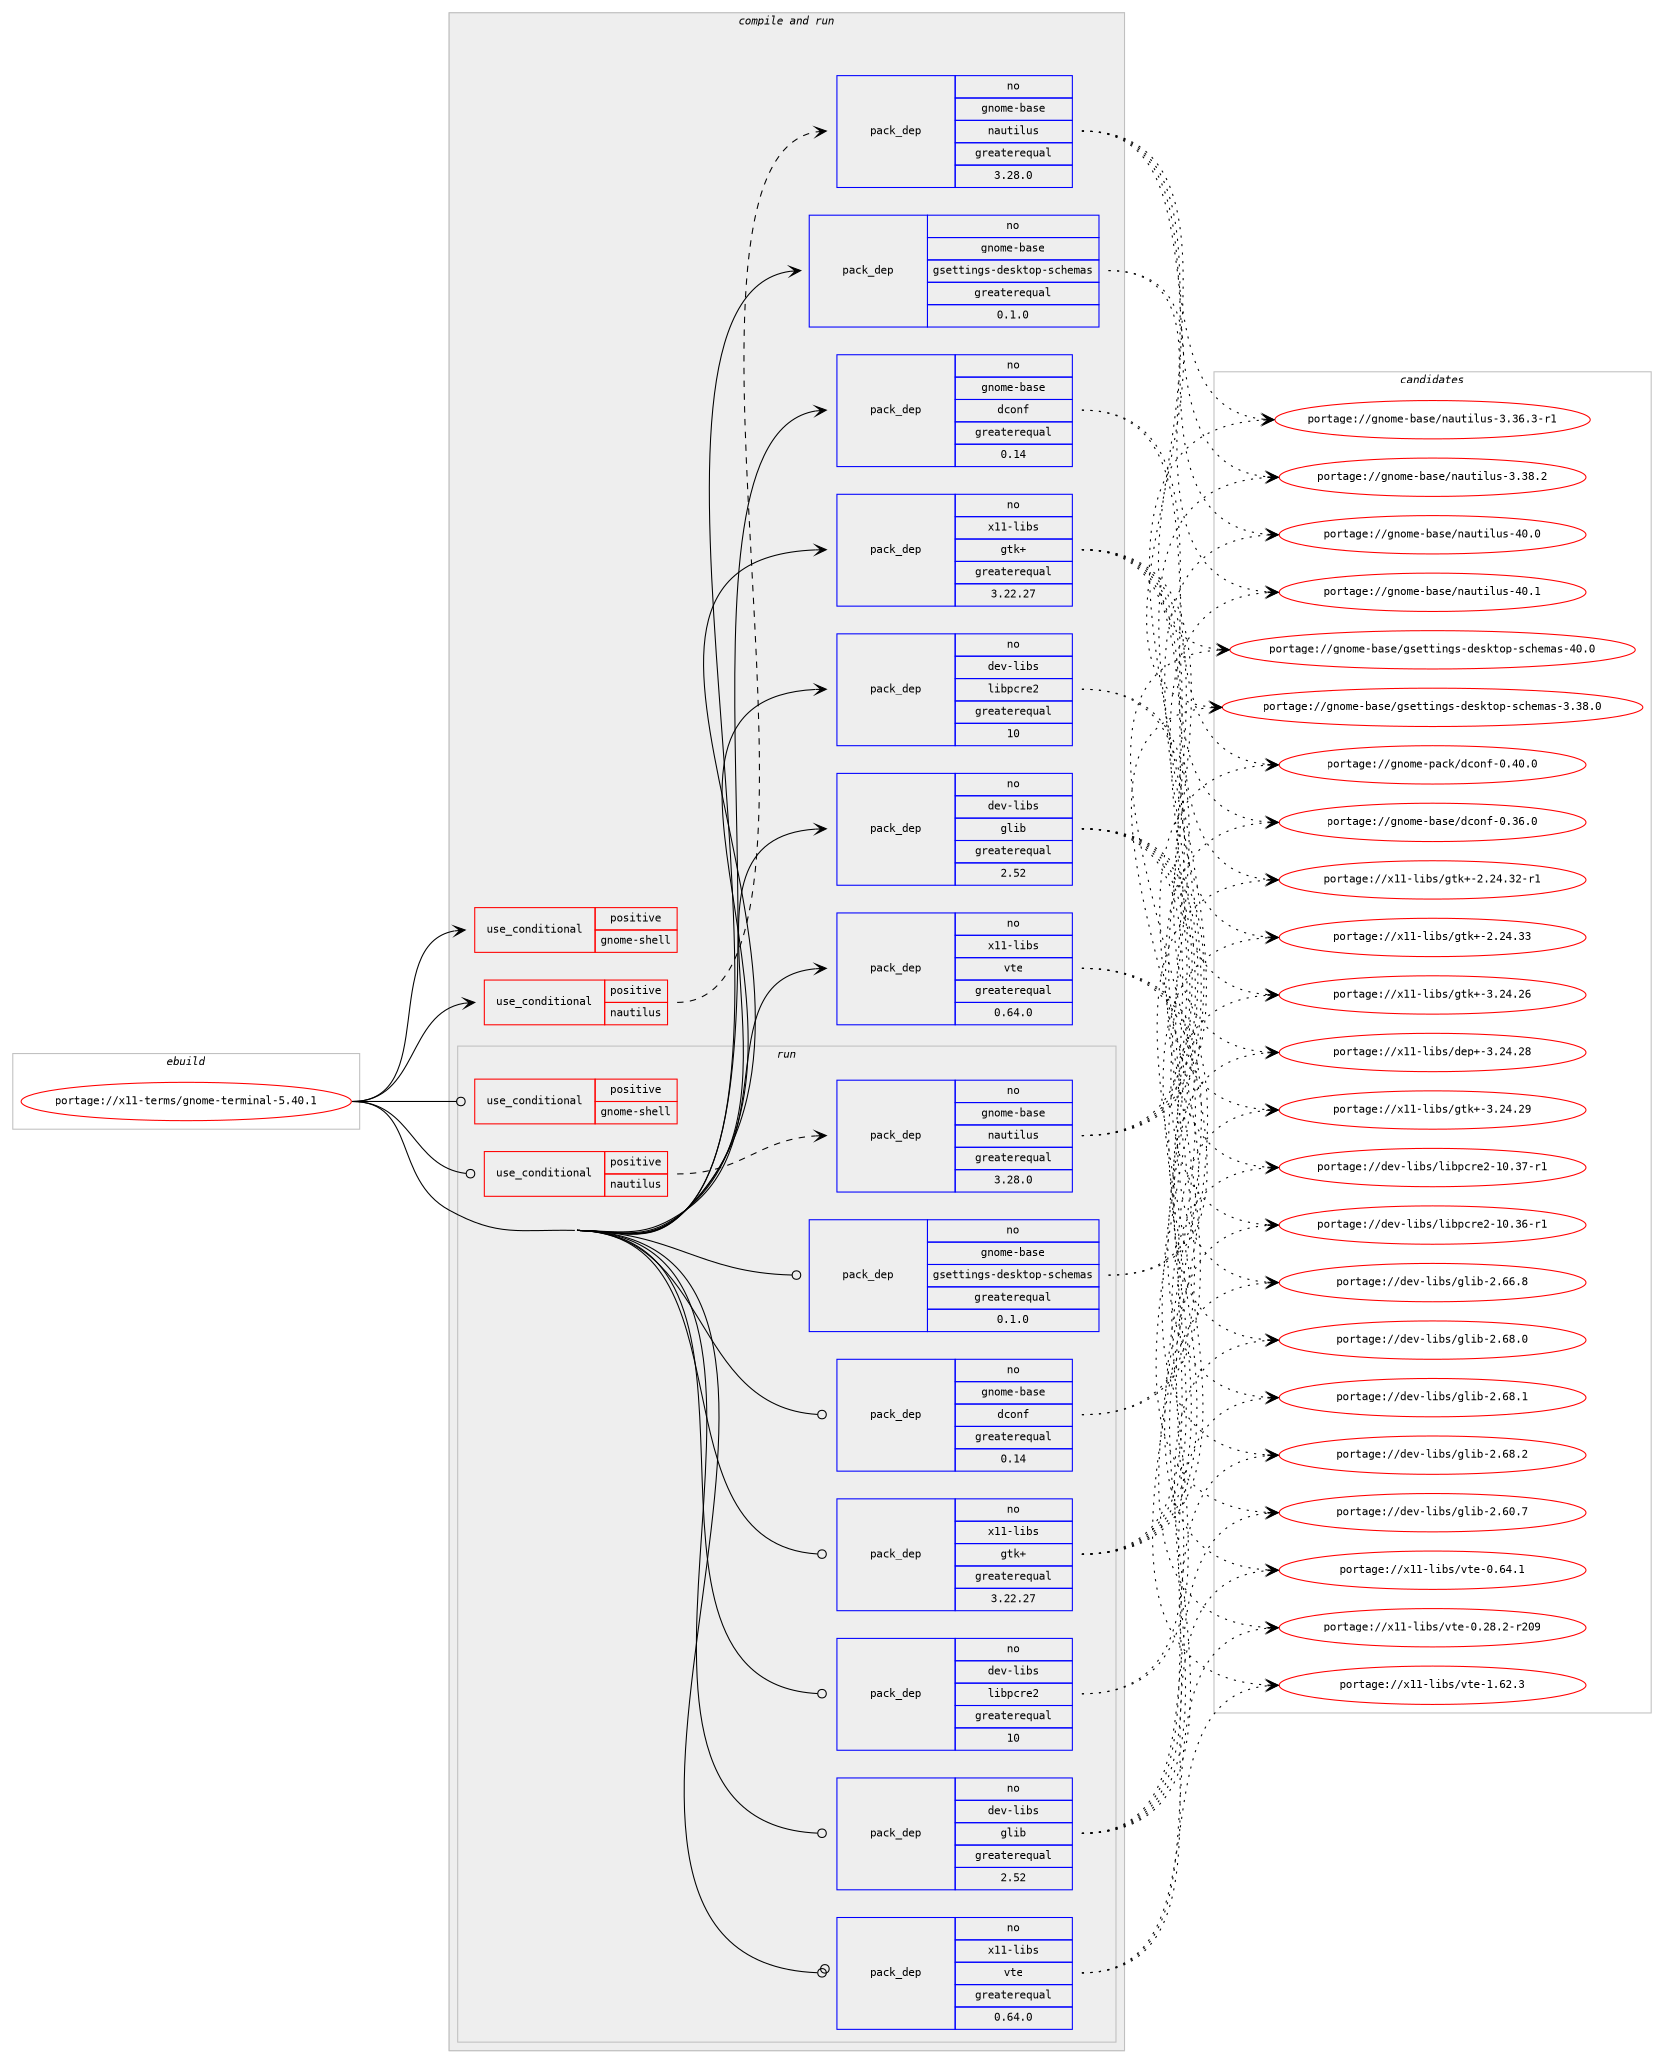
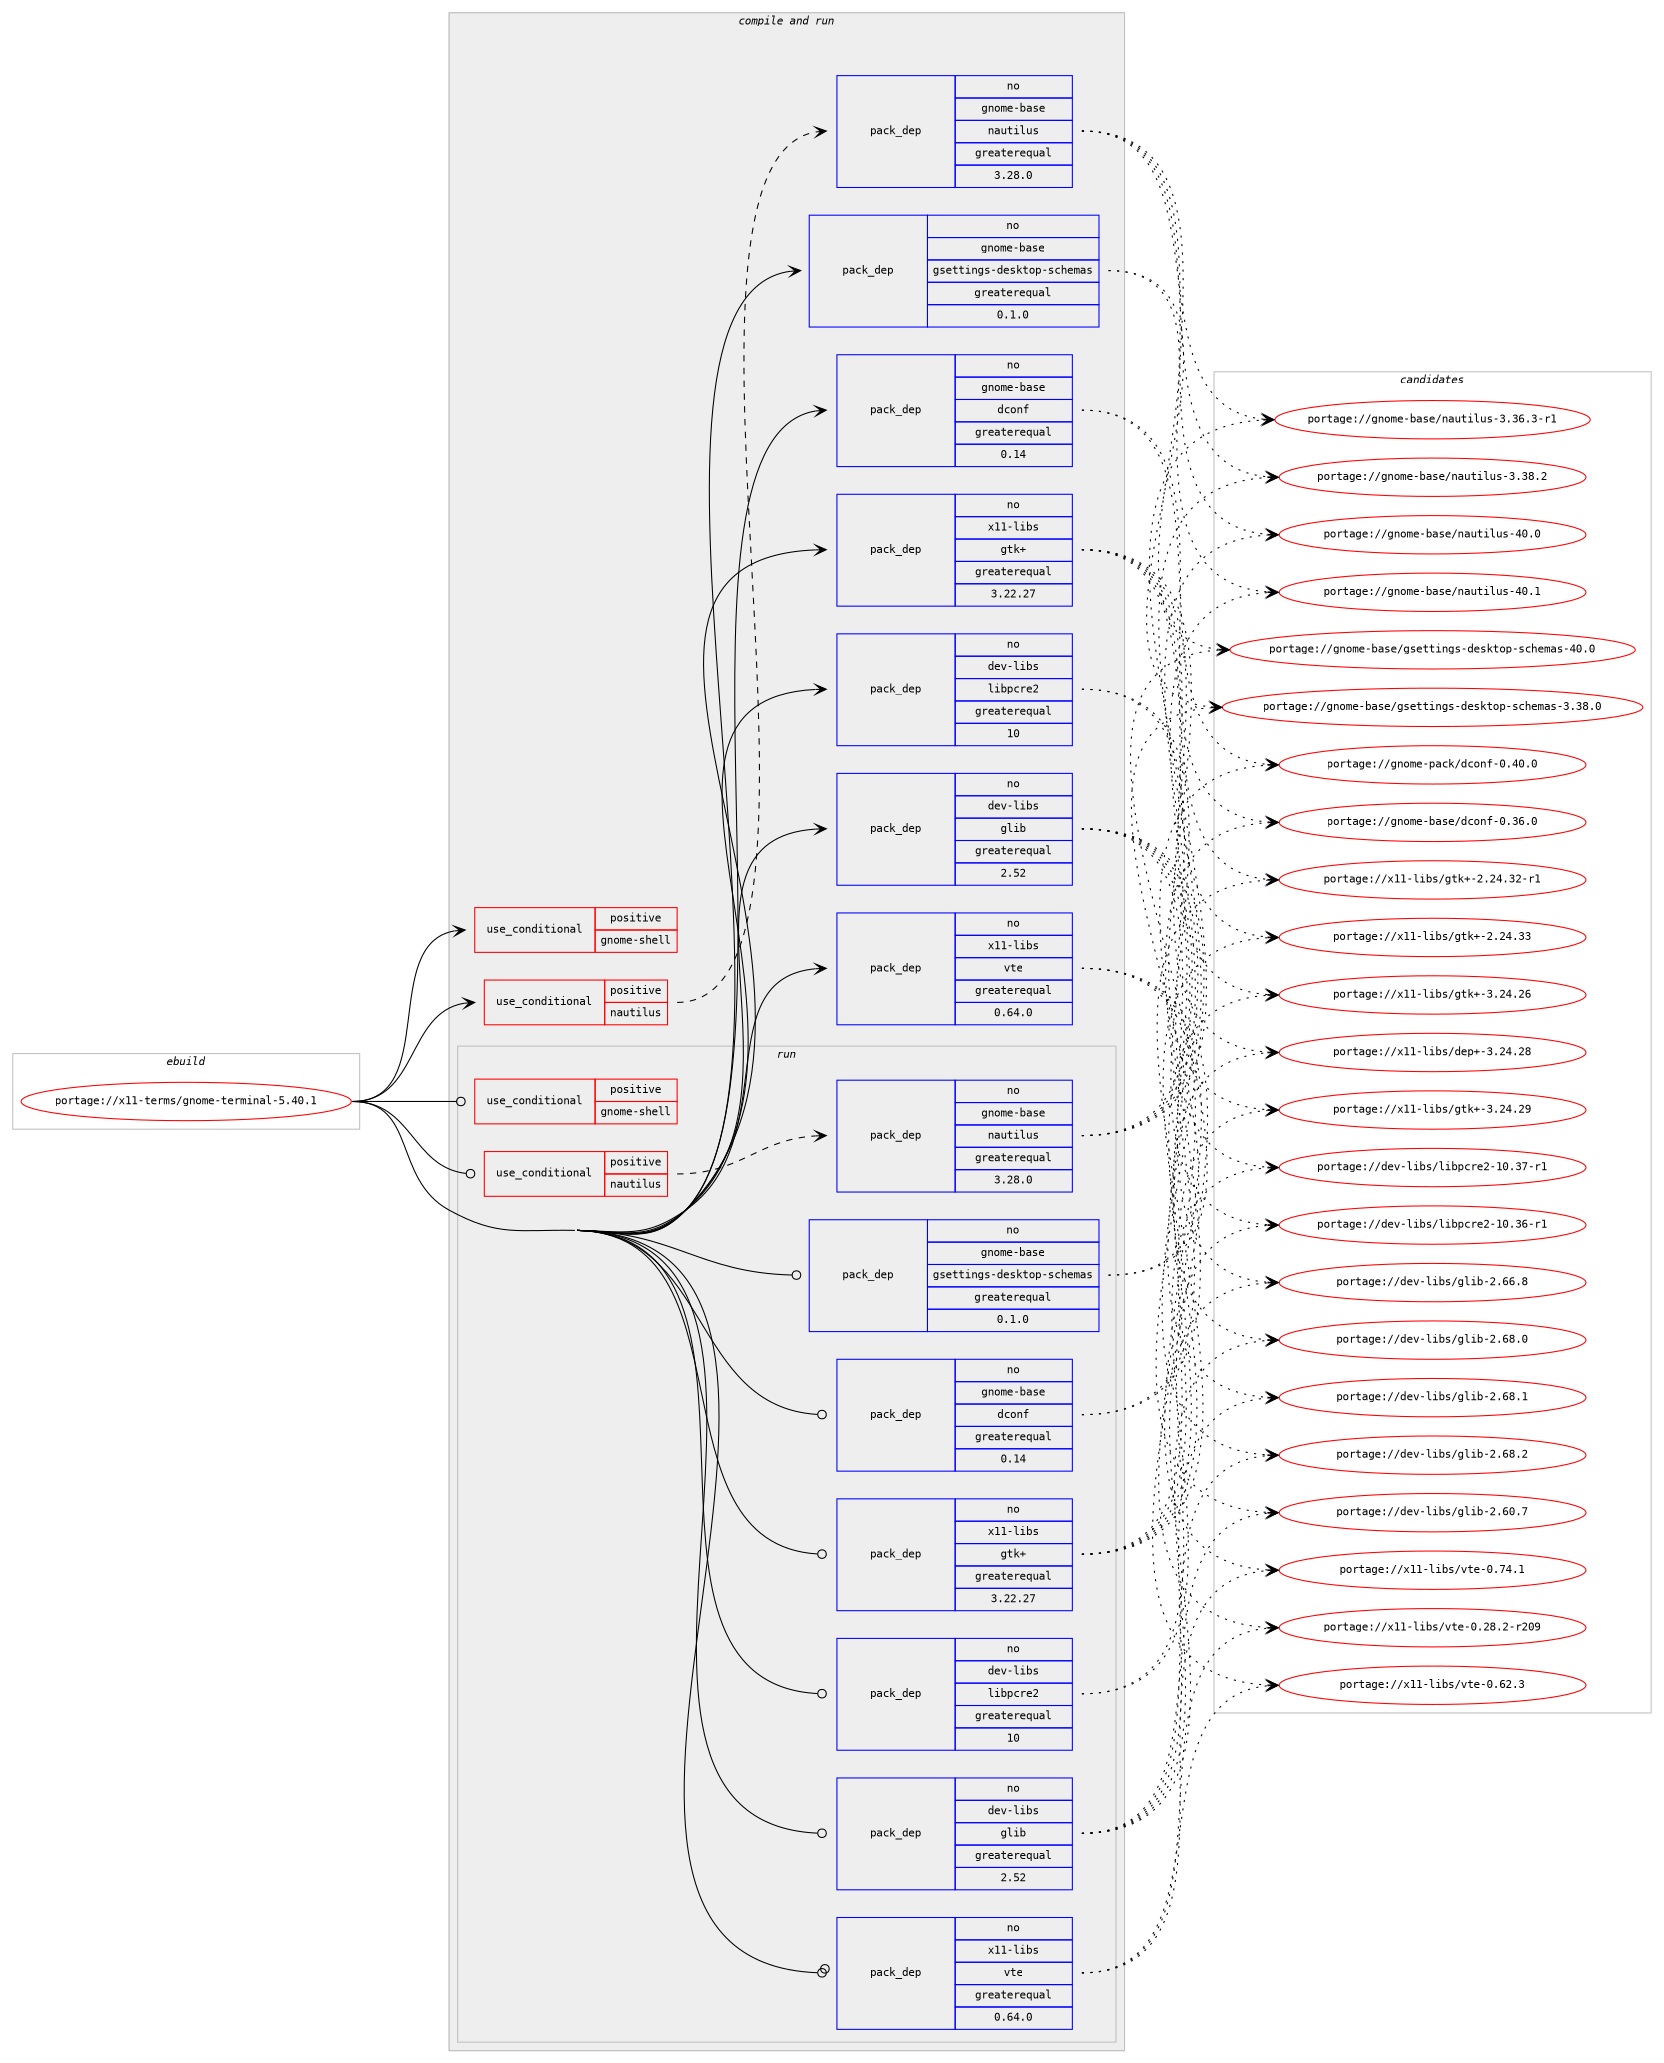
(1433, 1570) -> (1433, 1570)
(1433, 1685) -> (1433, 1685)
